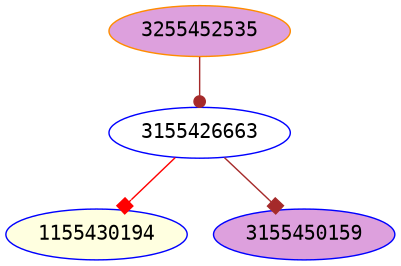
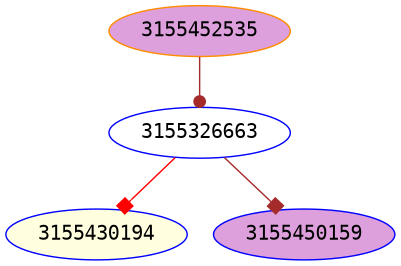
(200, 31) -> (200, 31)
(200, 133) -> (200, 133)
(97, 234) -> (97, 234)
